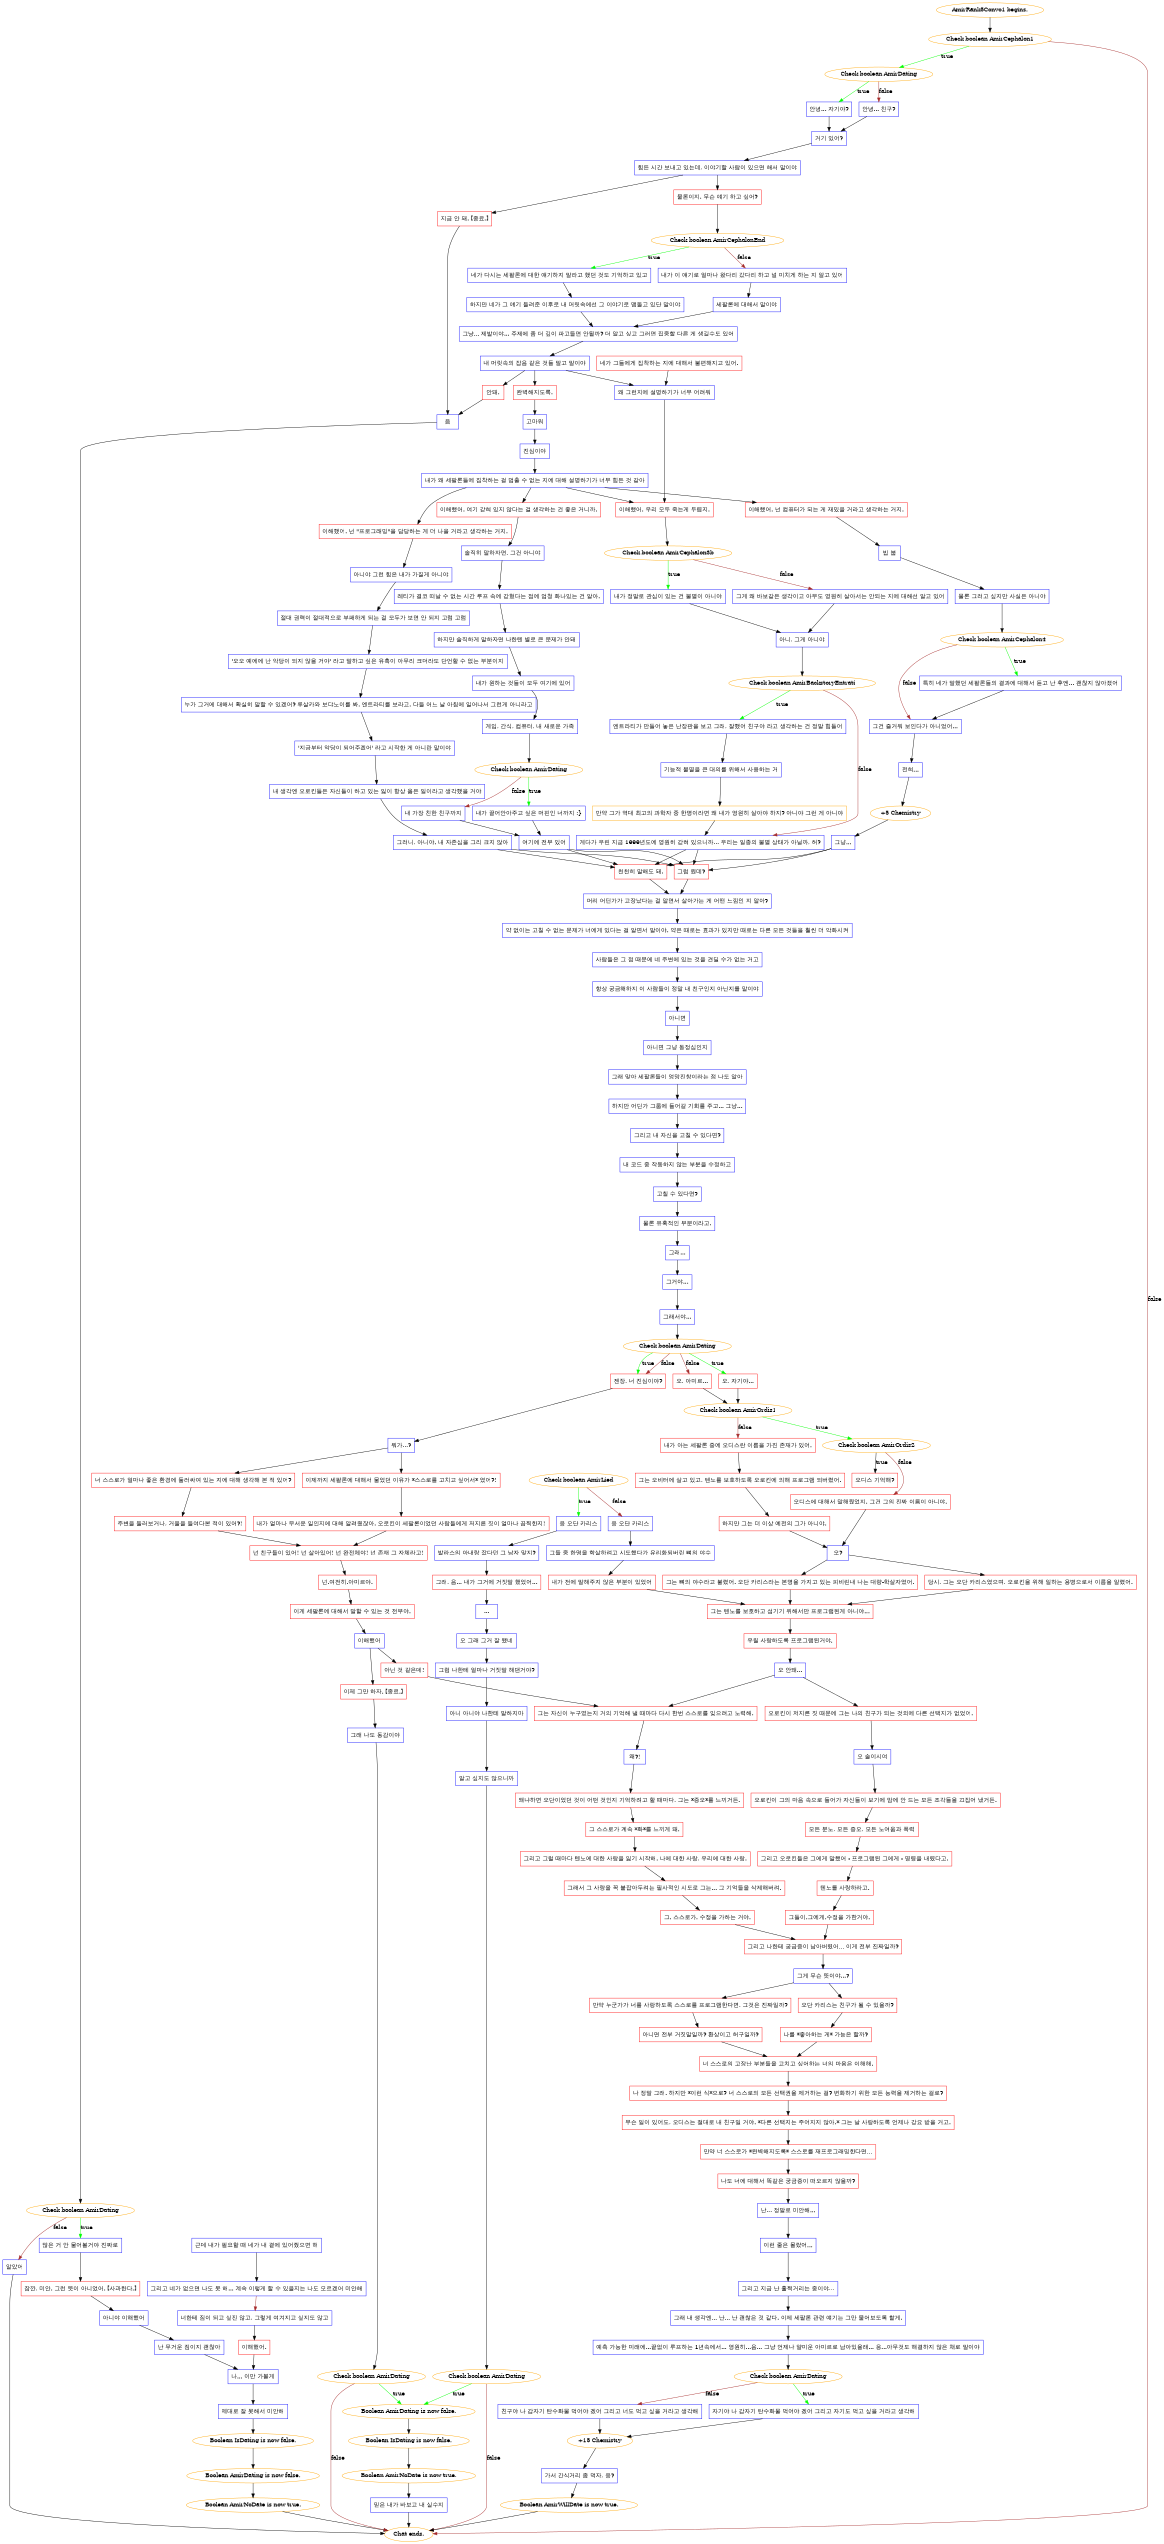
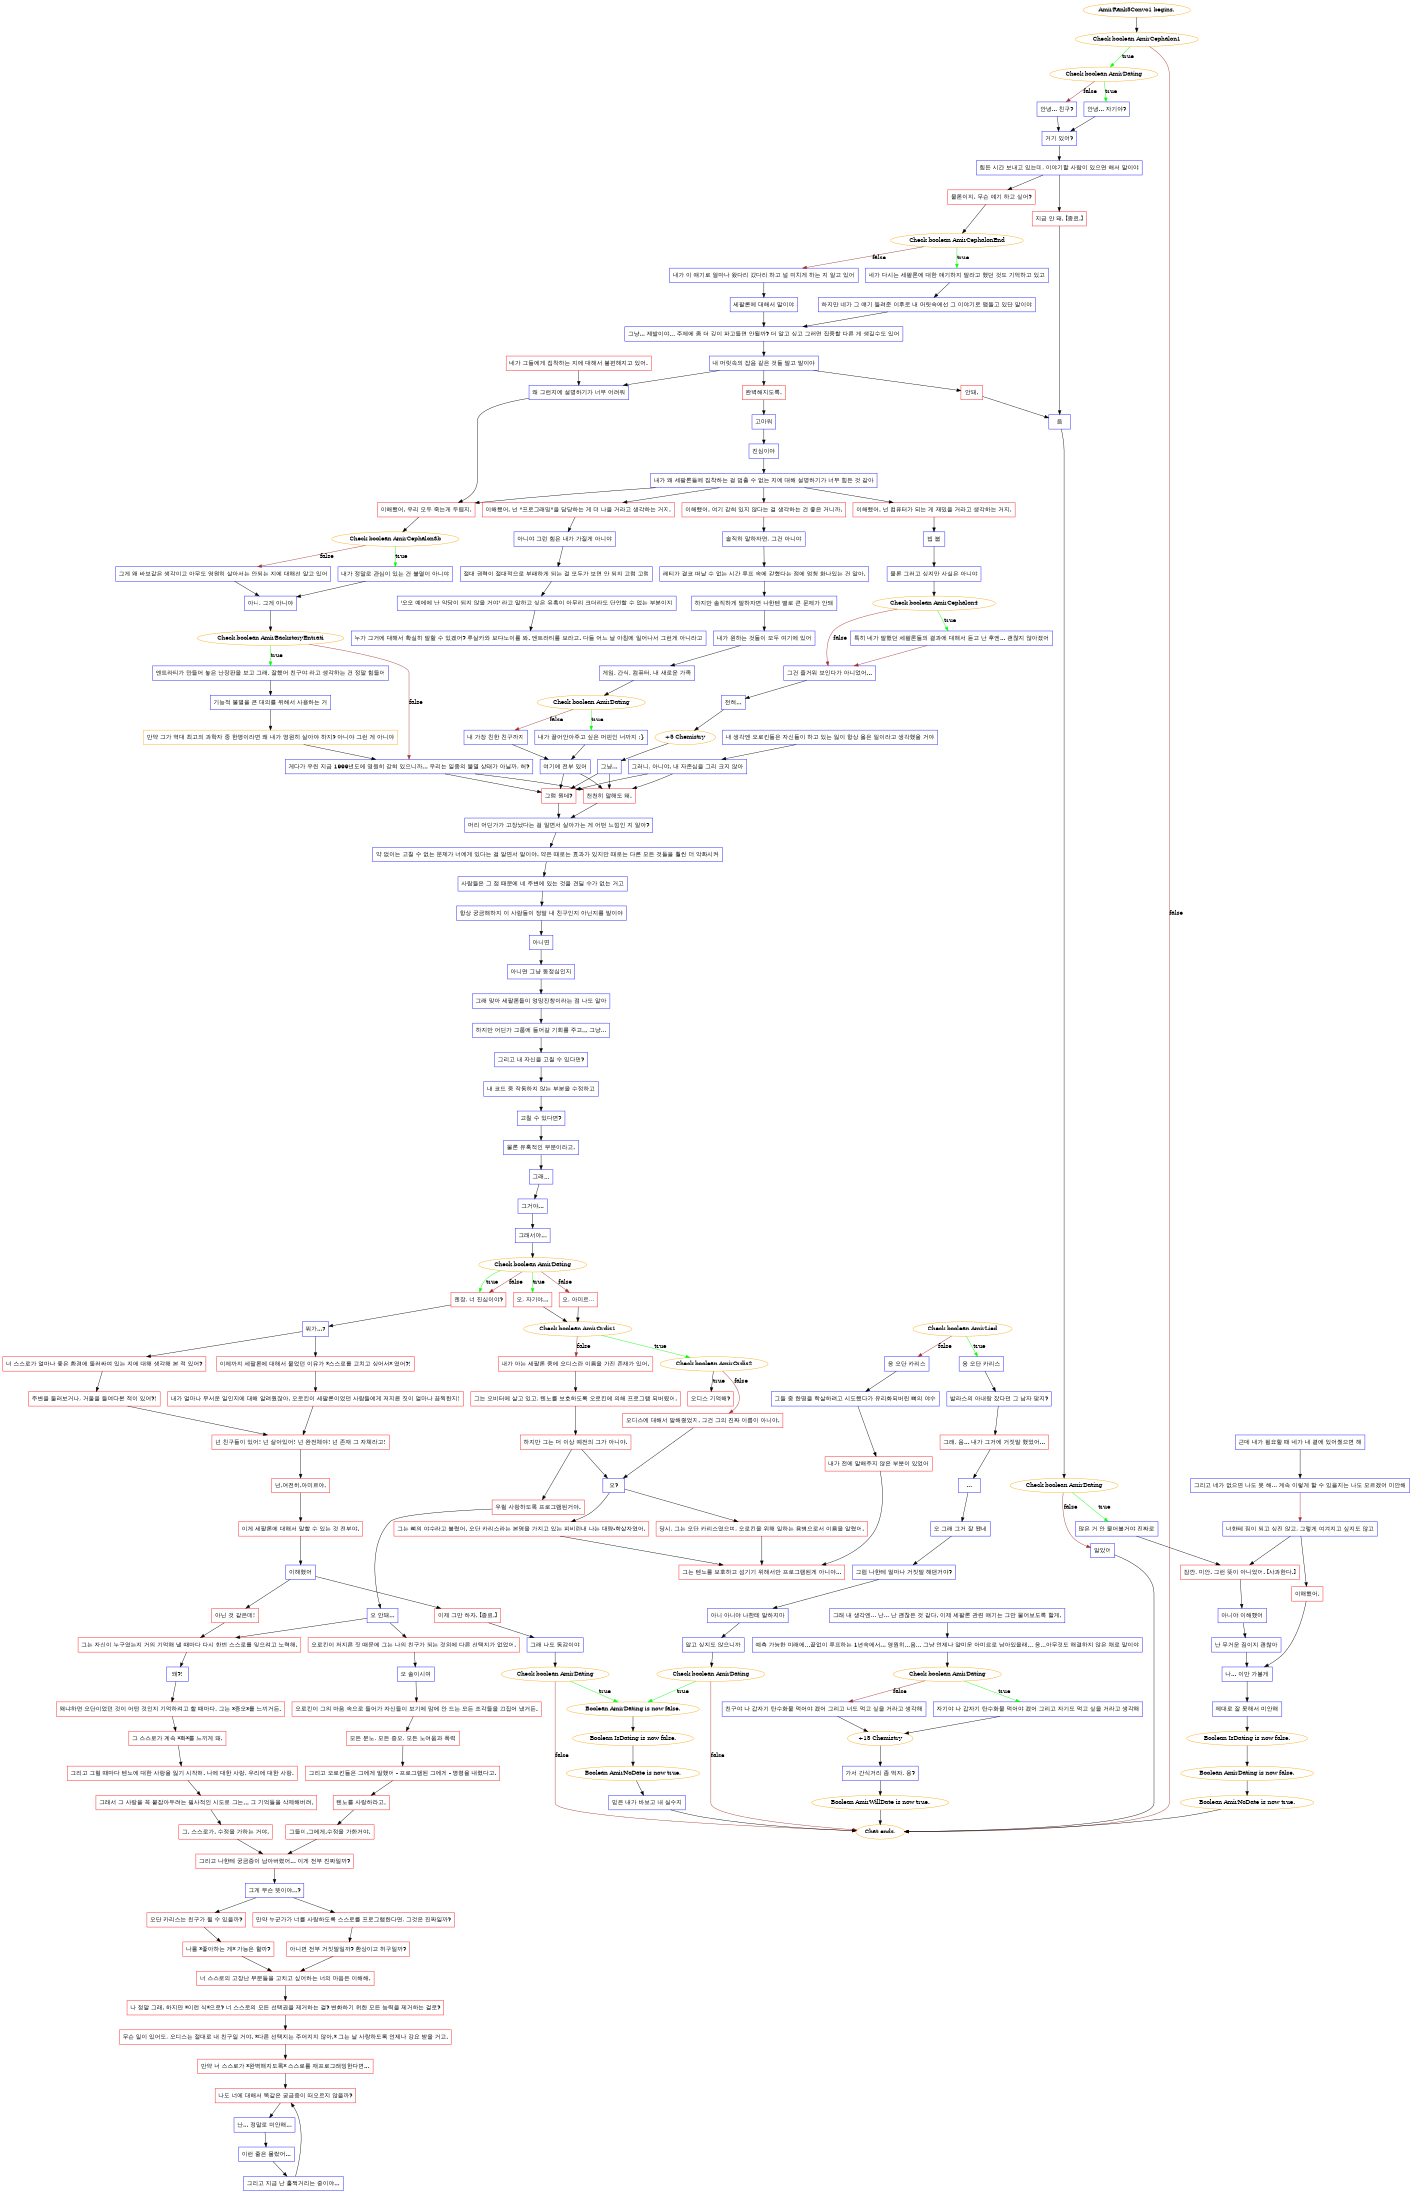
(970, 704) -> (893, 655)
(375, 748) -> none
none -> (1272, 1549)
(790, 1624) -> (558, 1473)
(788, 2301) -> (301, 2141)
